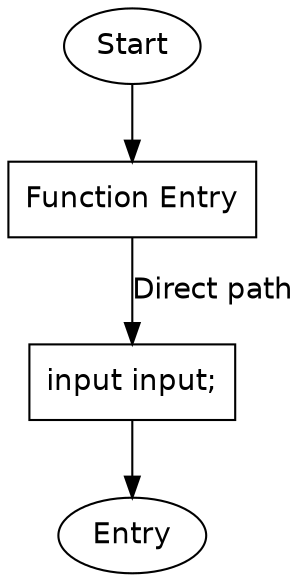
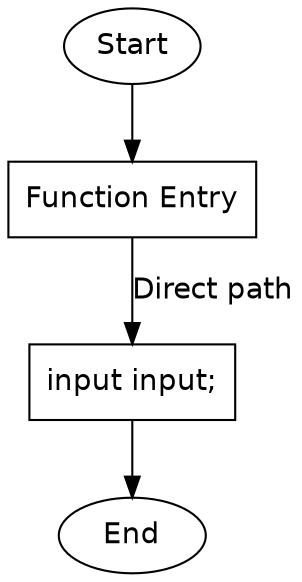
(132, 535) -> (132, 535)
